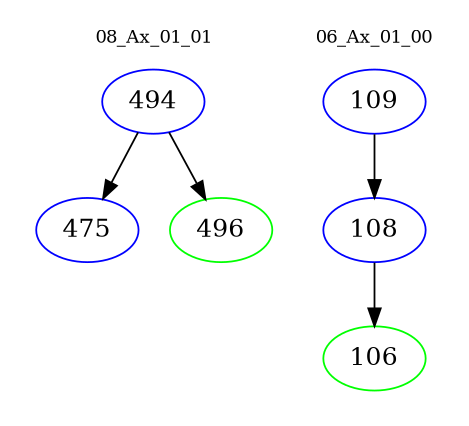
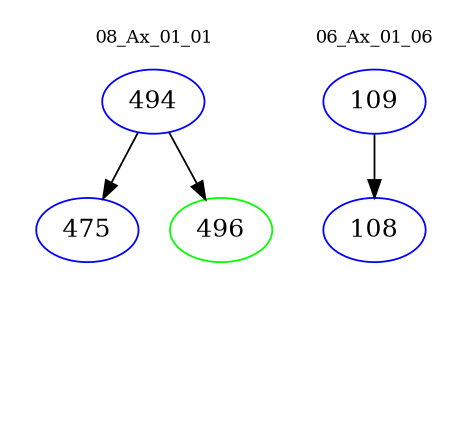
(374, 38) -> (374, 38)
(374, 358) -> none
